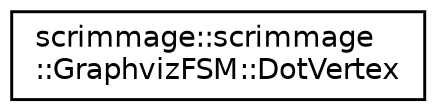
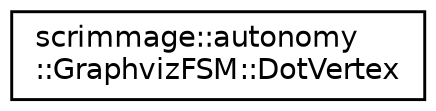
(218, 56) -> (218, 56)
